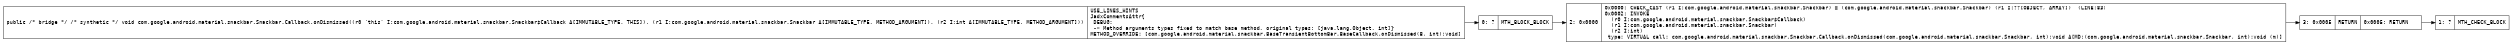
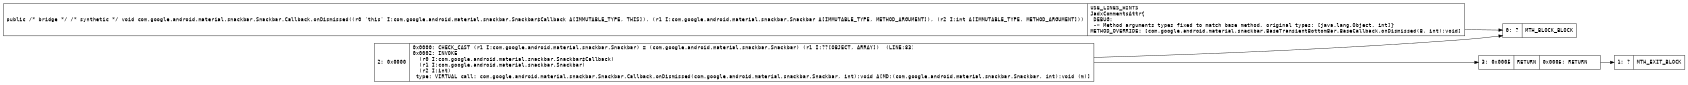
(2482, 22) -> (1659, 62)
(1557, 23) -> (1297, 50)
